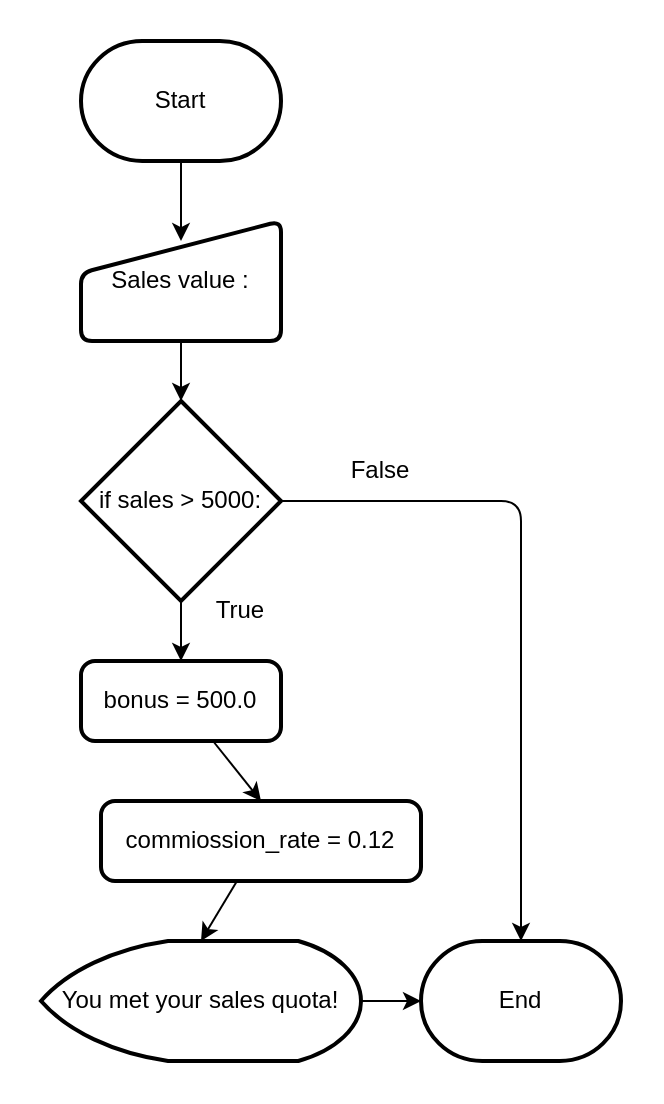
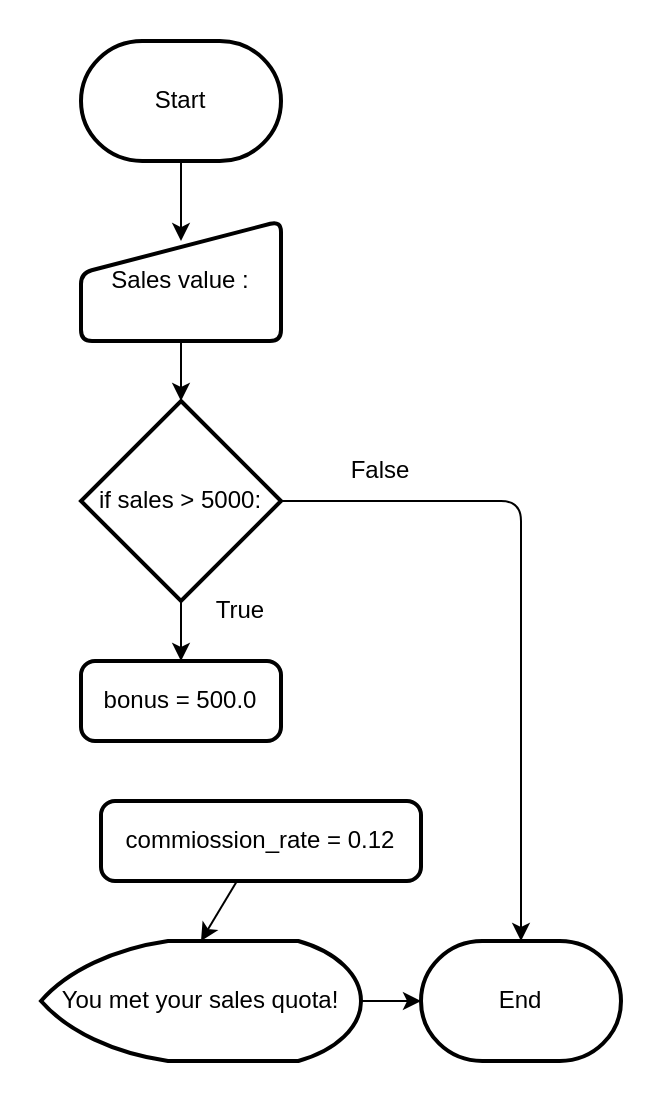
(233, 766) -> none
